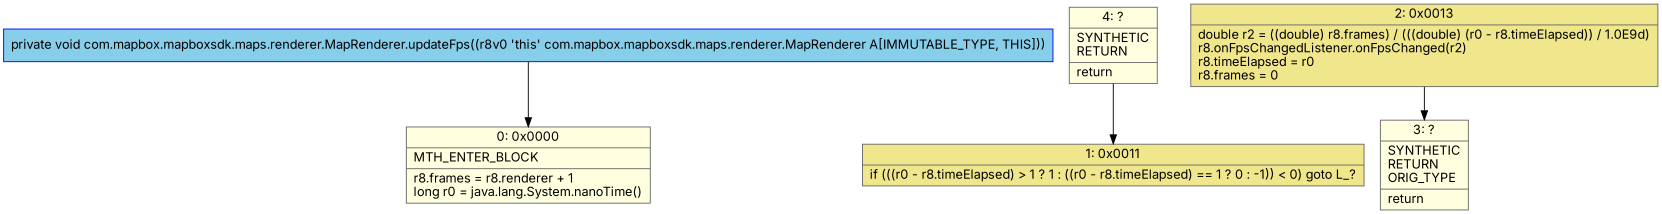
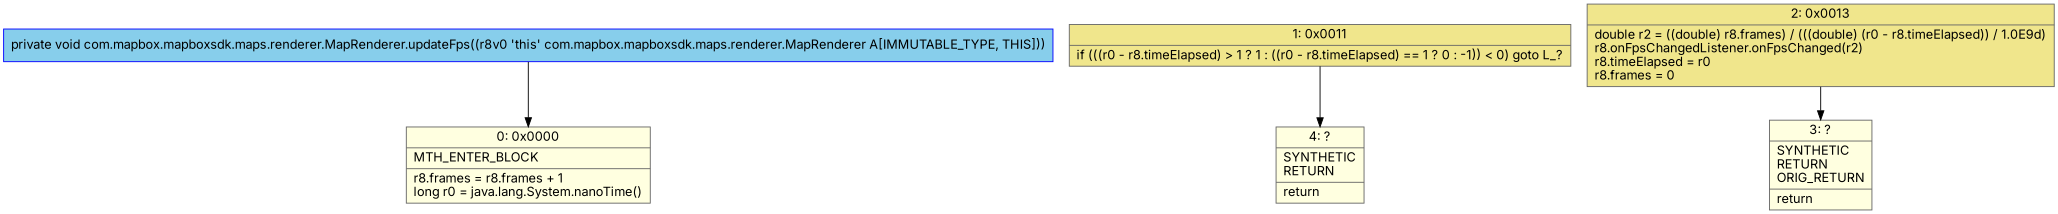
(1113, 109) -> (1320, 92)
(1422, 178) -> (1821, 178)
(494, 179) -> (489, 179)
